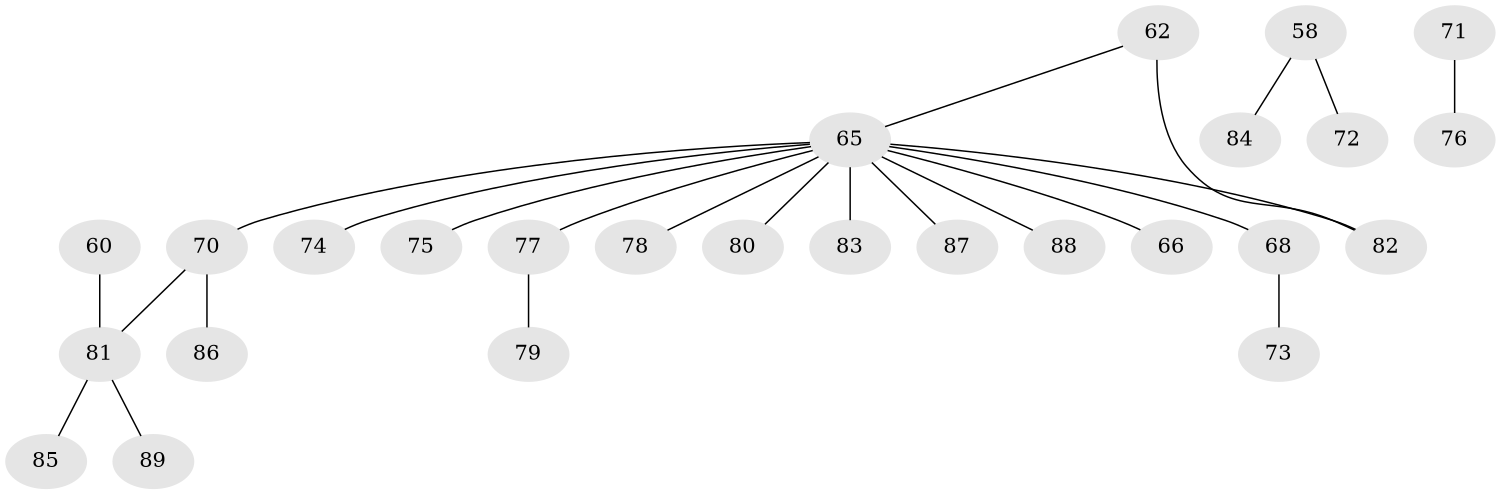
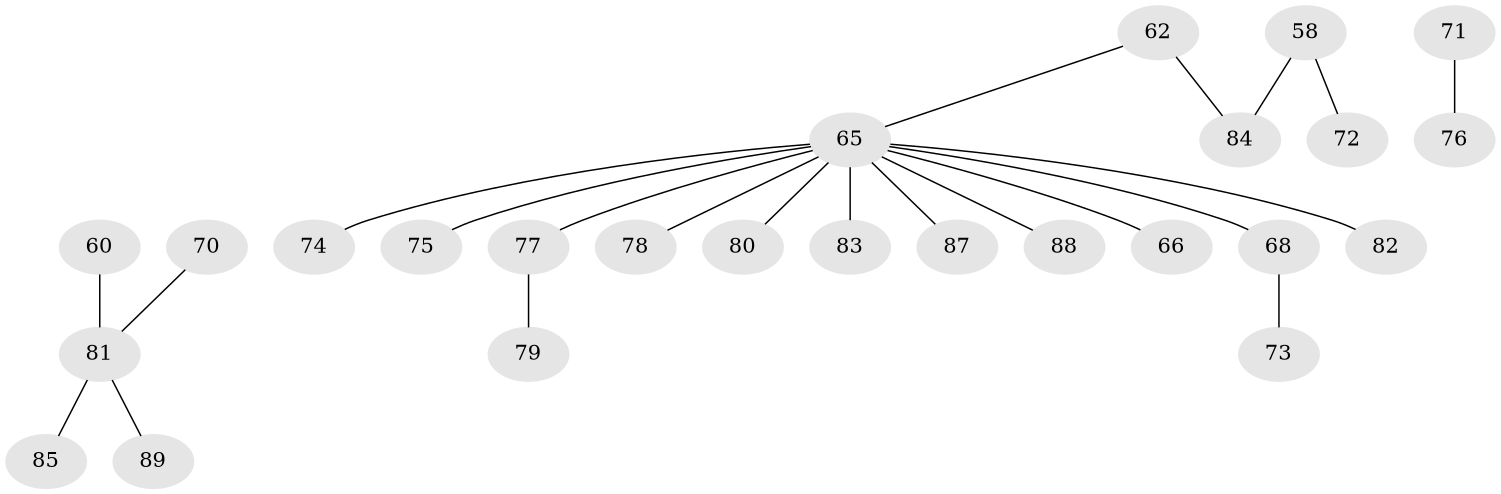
(521, 168) -> none
(1196, 176) -> (1199, 86)
(207, 354) -> none
